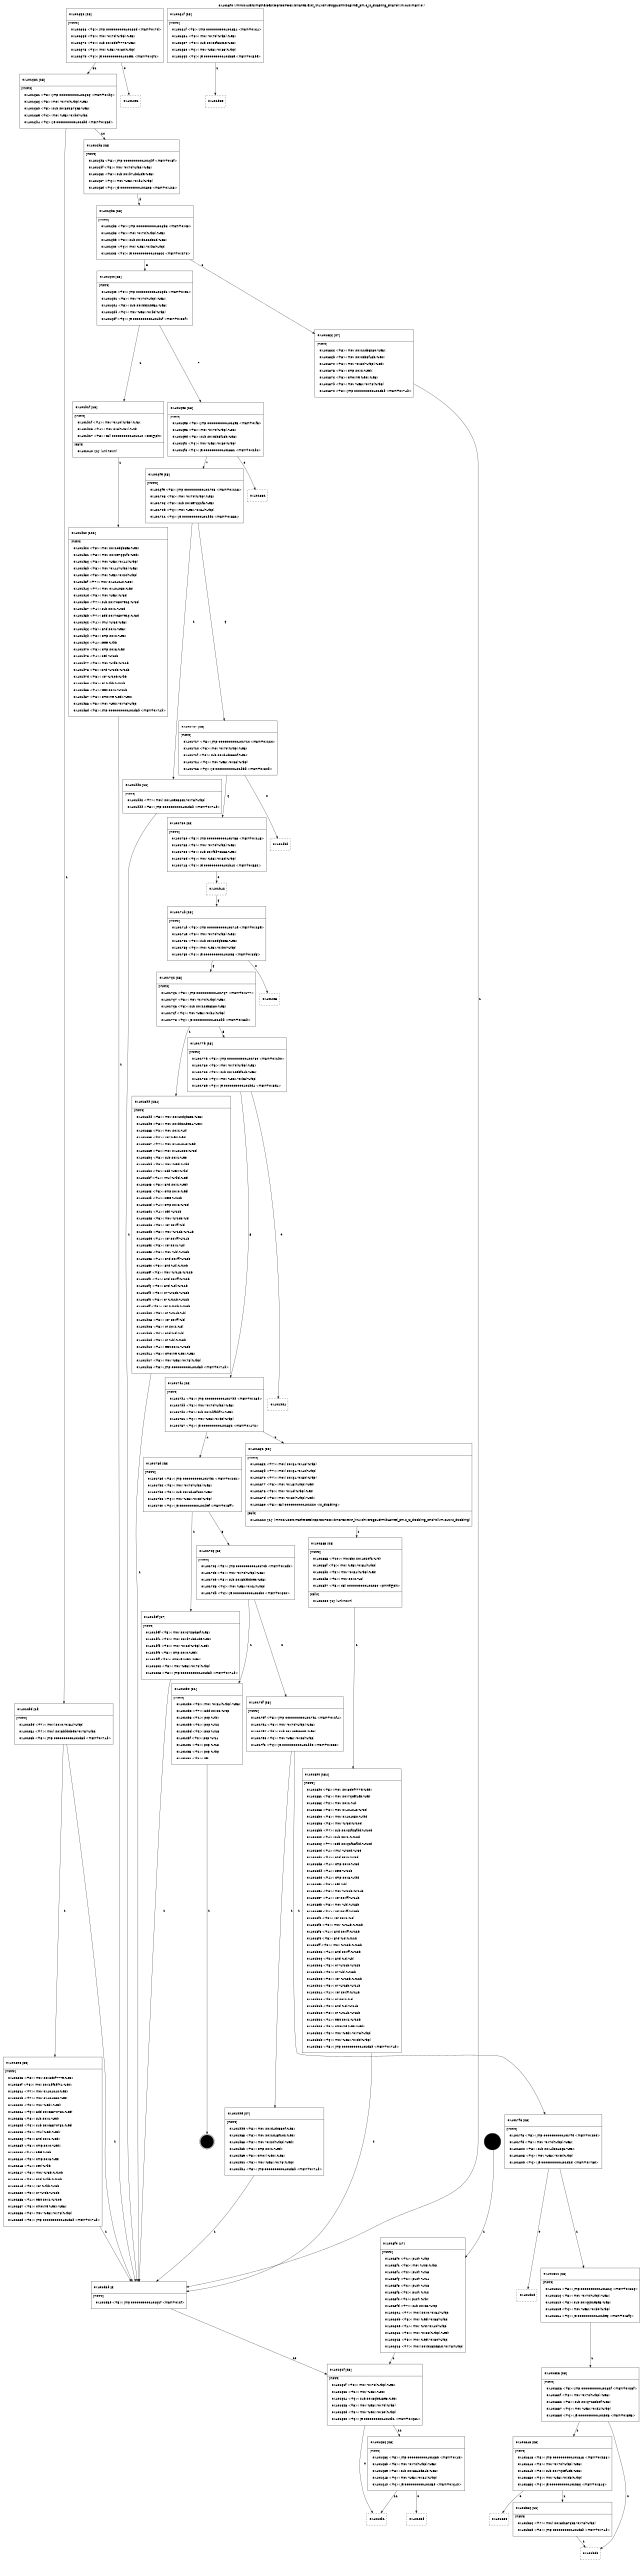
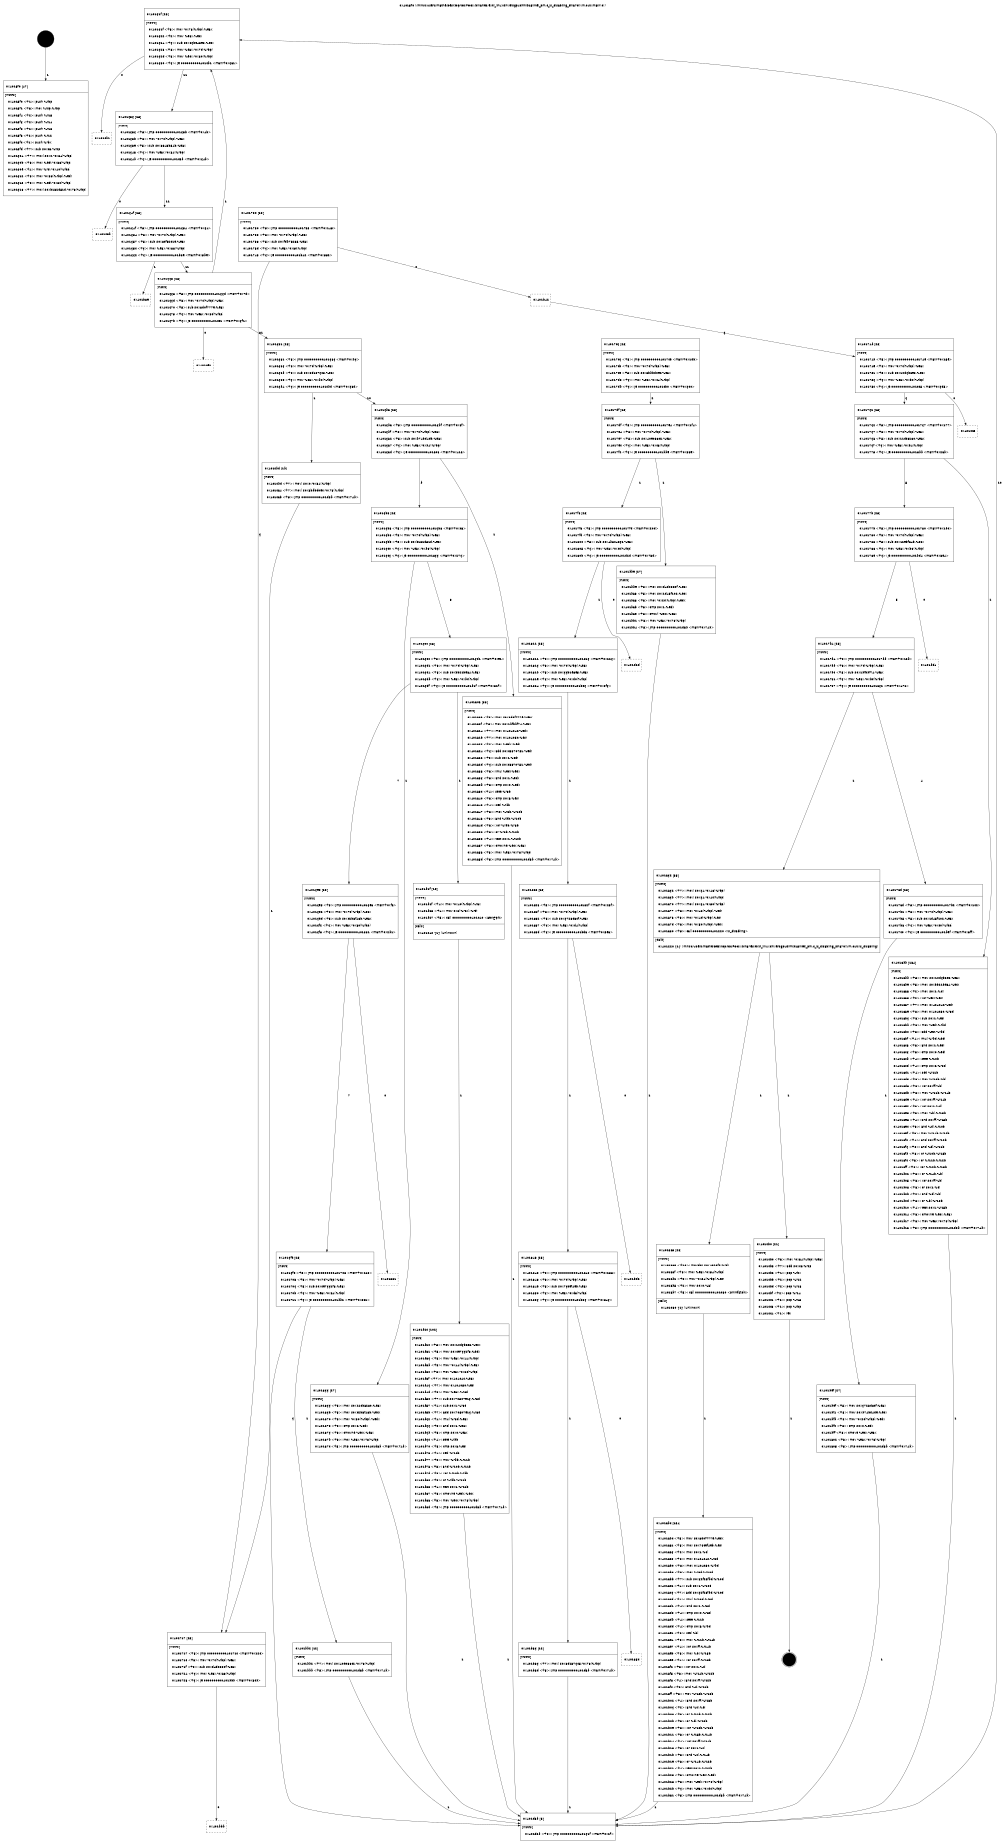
none -> (183, 266)
(225, 795) -> (258, 946)
(218, 1528) -> none
(248, 1641) -> (778, 1095)
(59, 1900) -> (495, 570)
(393, 2357) -> (226, 172)
(390, 2501) -> (165, 185)
(580, 2541) -> (568, 1744)
